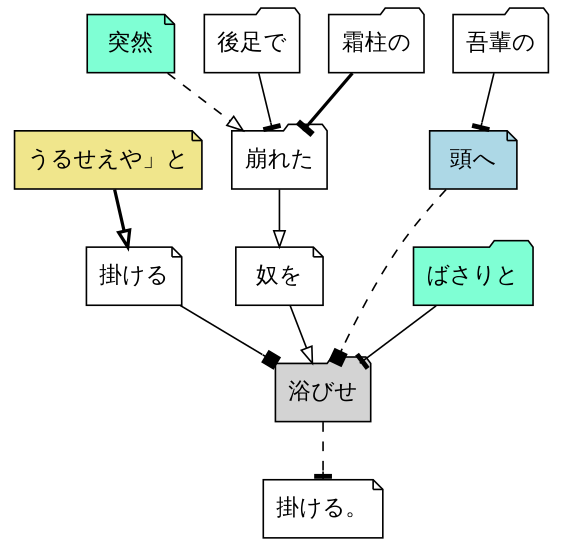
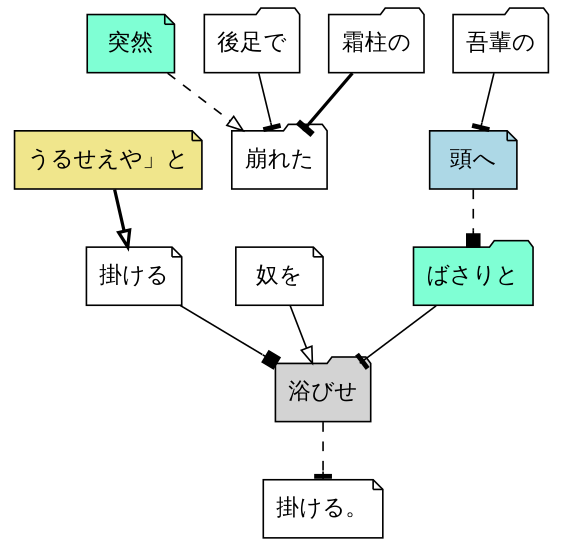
(279, 210) -> none
(388, 265) -> (473, 210)
